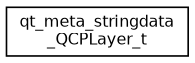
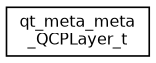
(97, 32) -> (78, 32)
